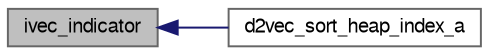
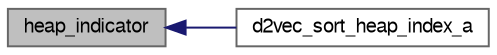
(83, 28) -> (87, 28)
